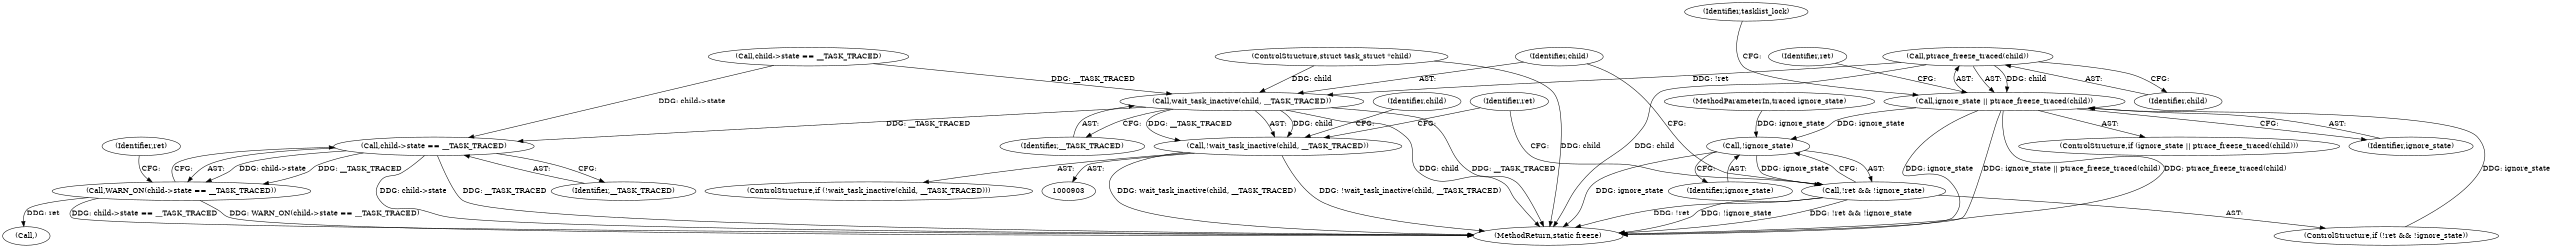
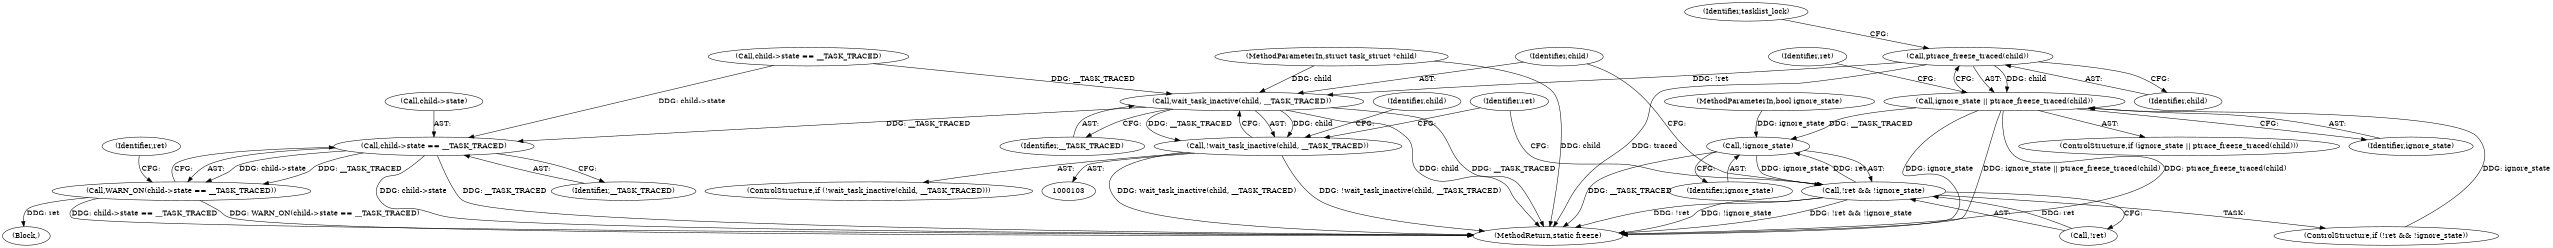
(1332, 57) -> (1332, 57)
(1966, 79) -> (1966, 79)
(1787, 80) -> (1853, 33)
none -> (434, 102)
(1770, 102) -> (1770, 102)
(1871, 124) -> (1871, 124)
none -> (1242, 129)
(1655, 146) -> (1655, 146)
(1850, 169) -> (1850, 169)
(1069, 191) -> (1069, 191)
(1630, 191) -> (1630, 191)
(2236, 214) -> (2236, 214)
(26, 236) -> (26, 236)
none -> (2088, 236)
